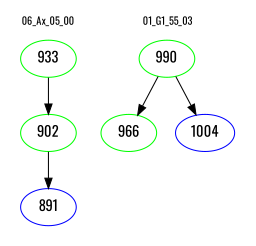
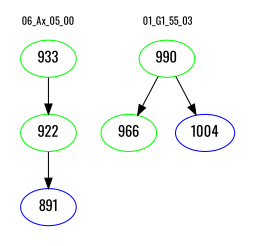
(48, 133) -> (48, 133)
